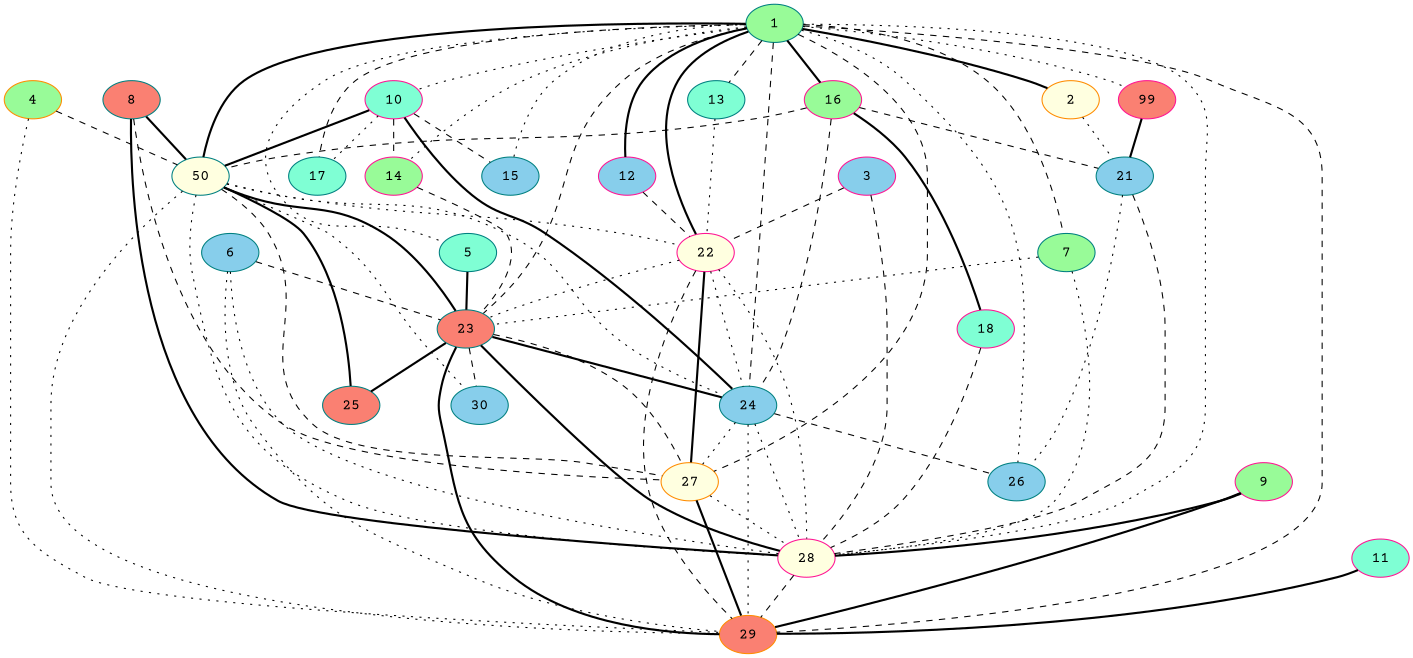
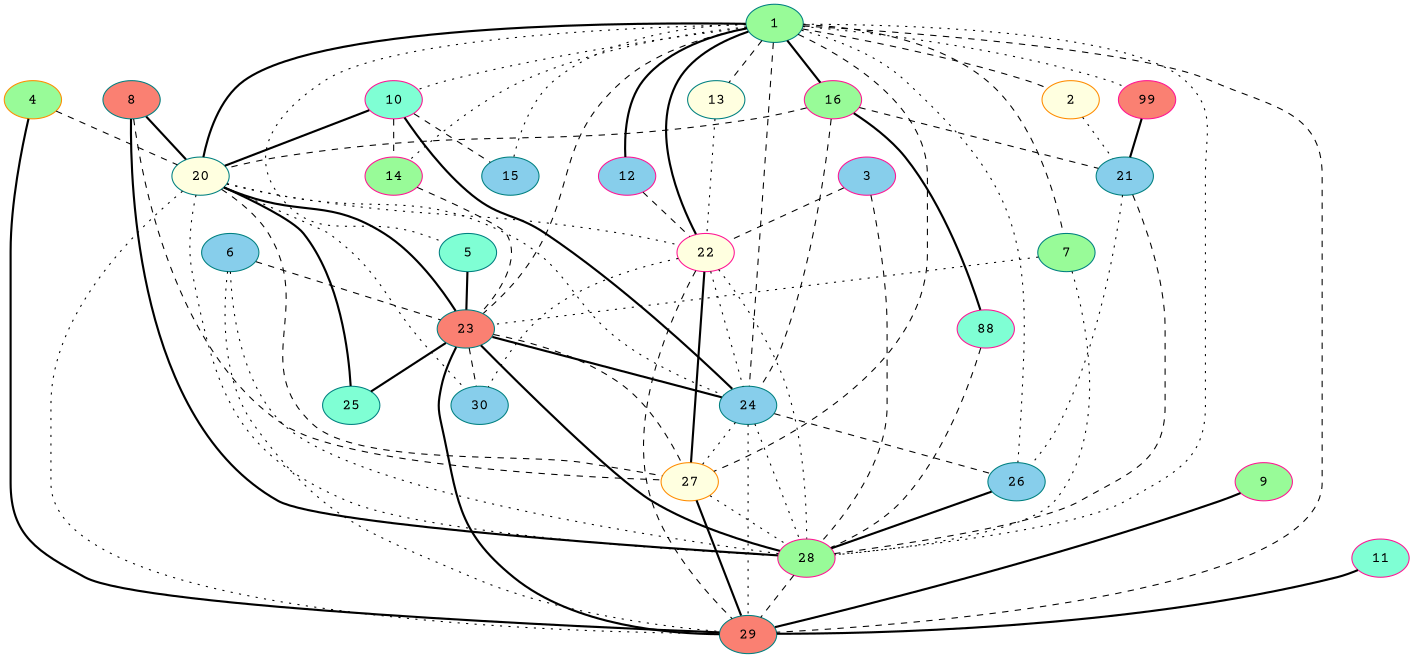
(920, 52) -> (920, 52)
(716, 100) -> (716, 100)
(201, 176) -> (201, 176)
(317, 176) -> none
(583, 286) -> (567, 299)
(986, 329) -> (986, 329)
(351, 405) -> (351, 405)
(1040, 536) -> (911, 520)
(806, 558) -> (806, 558)
(155, 593) -> (155, 593)
(748, 635) -> (748, 635)
